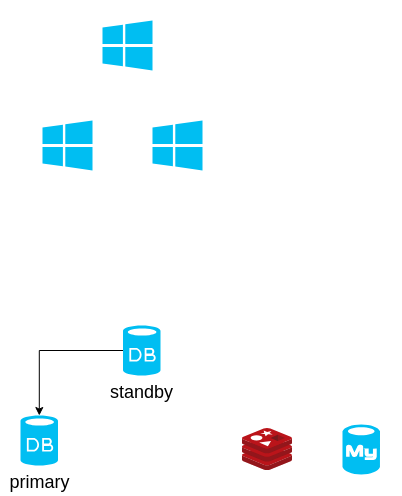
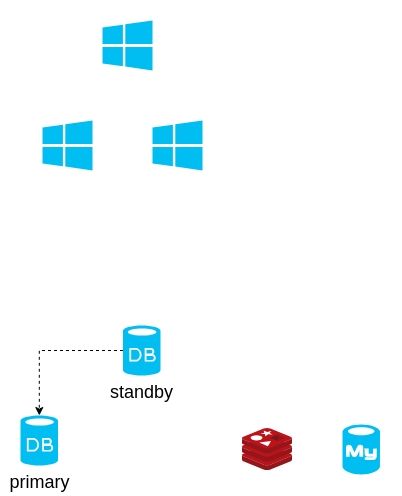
(52, 351) -> (52, 351)
